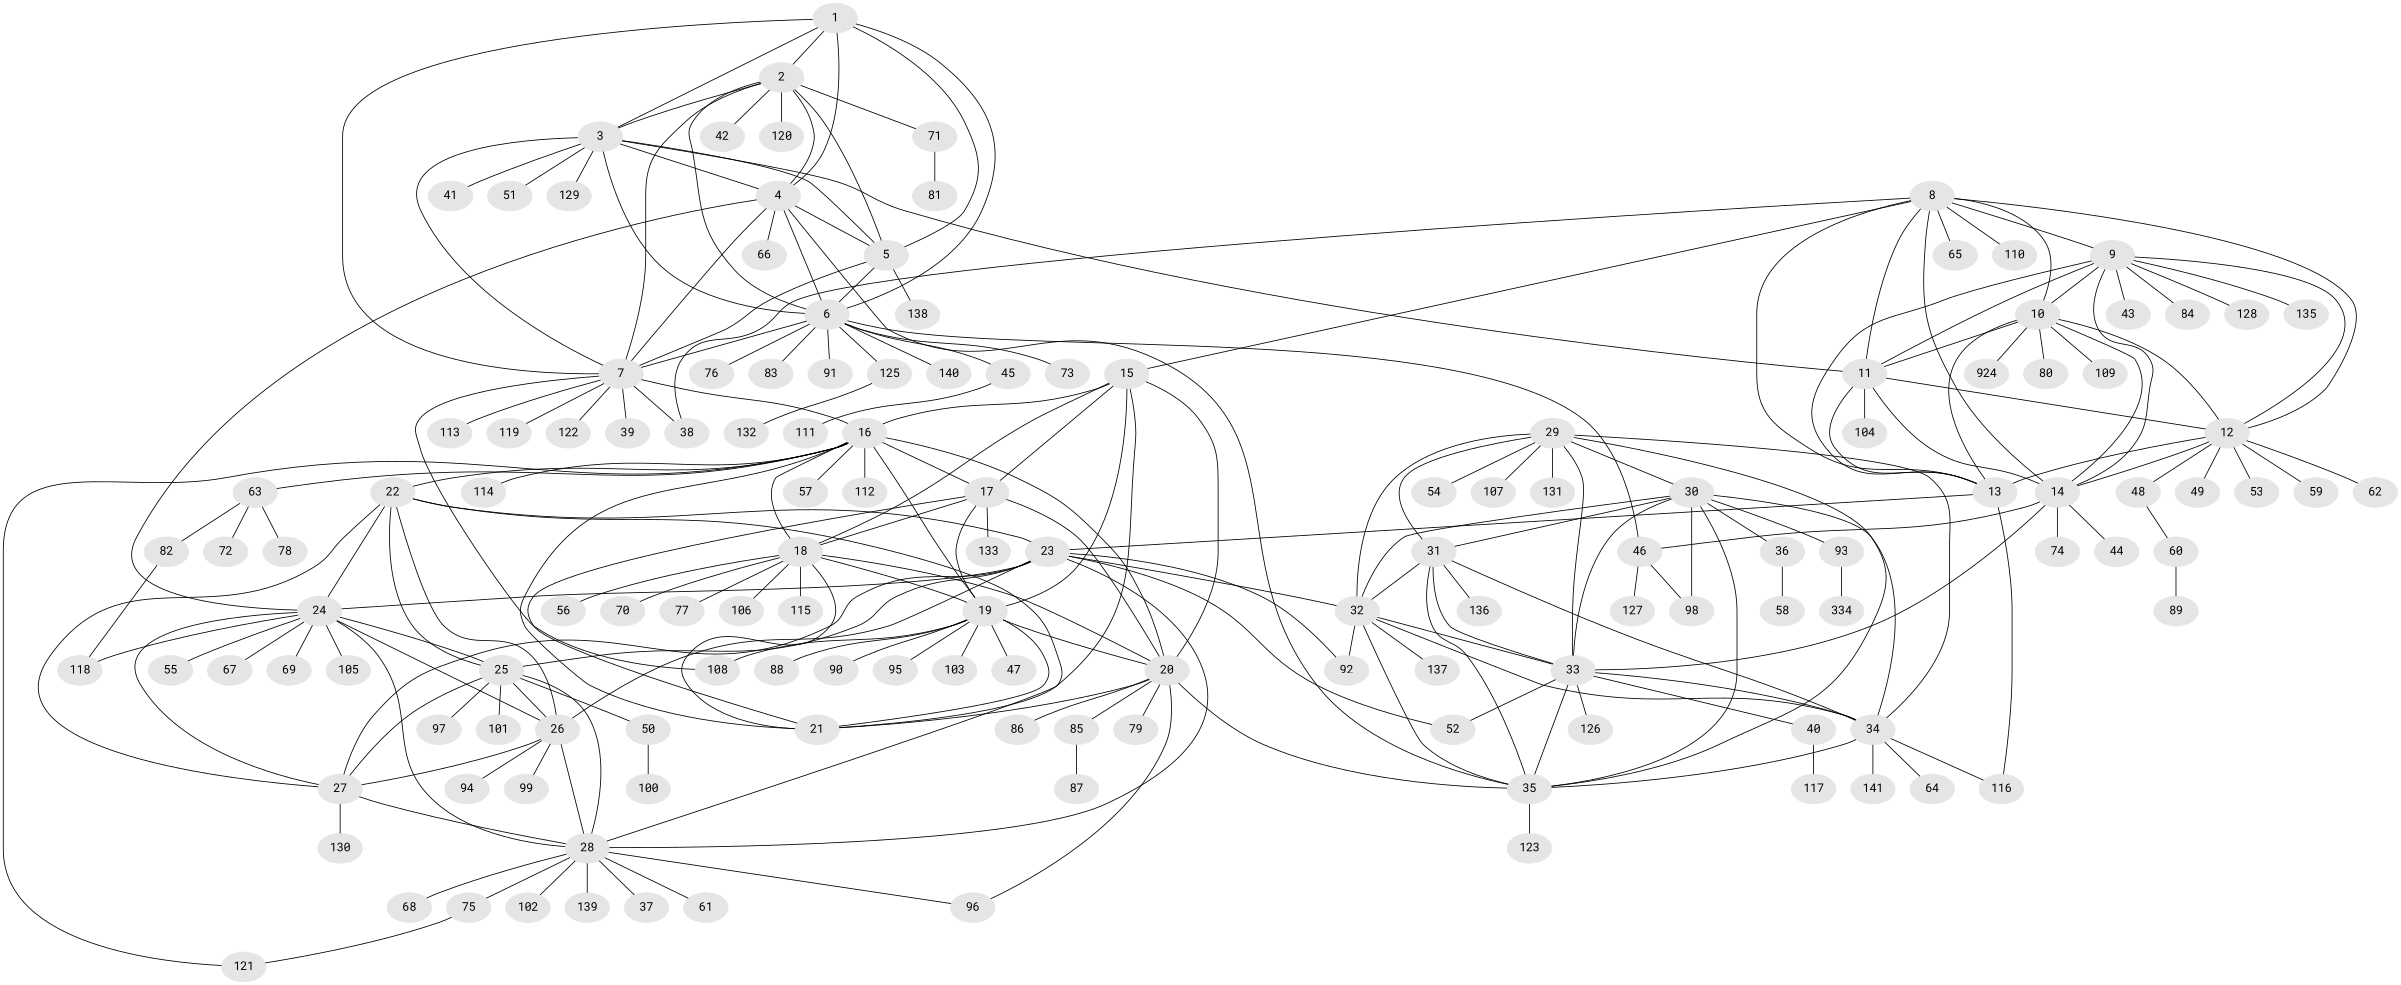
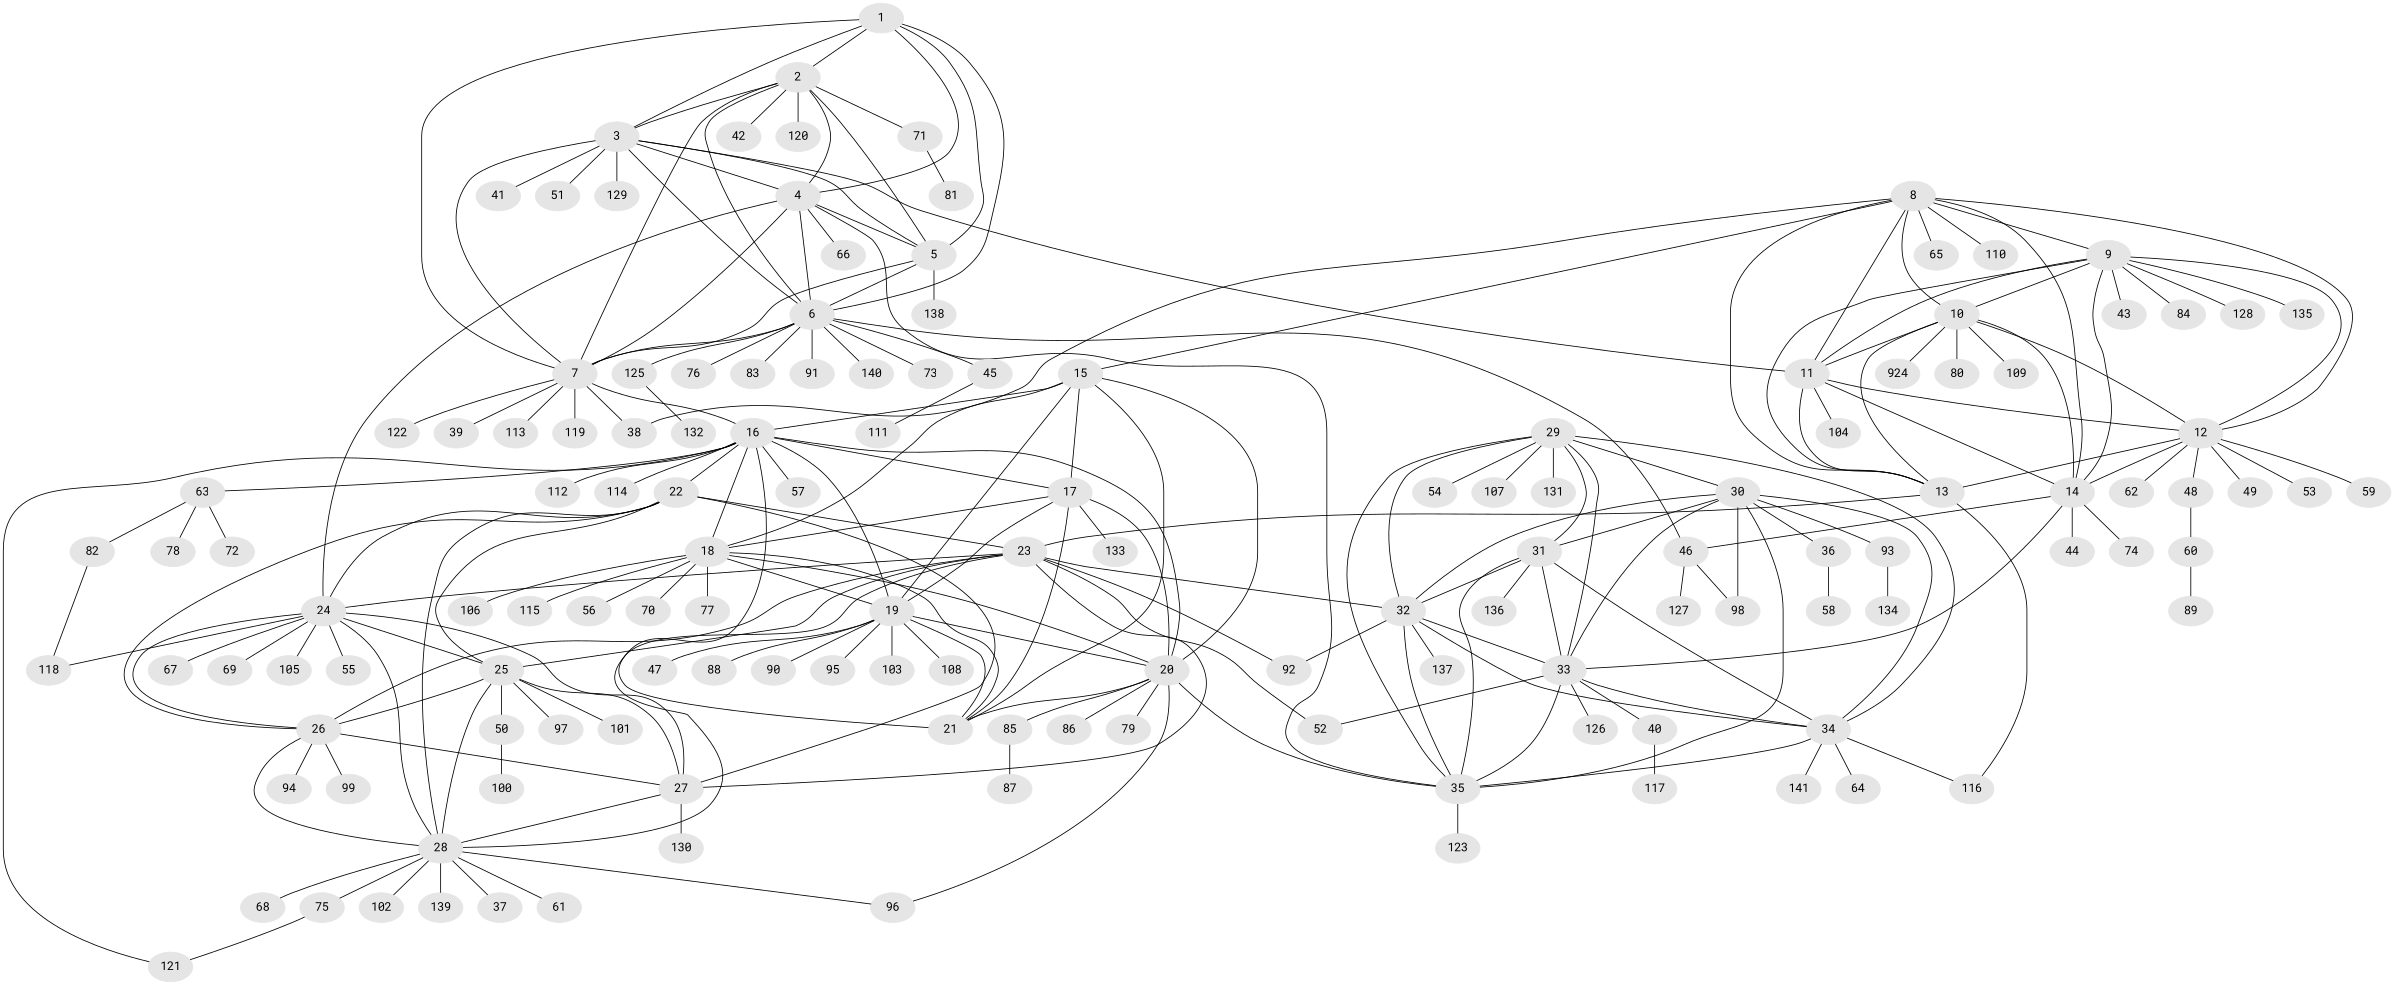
(457, 521) -> none
(1842, 611) -> (1888, 611)
